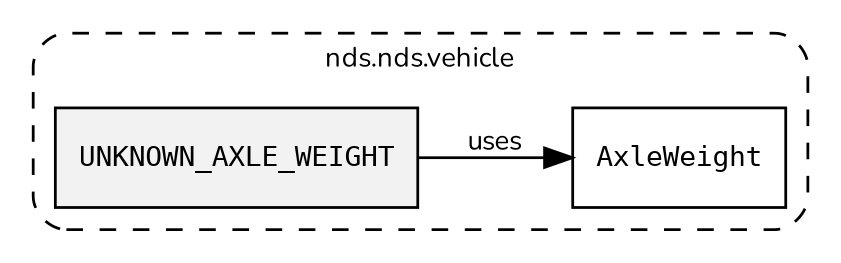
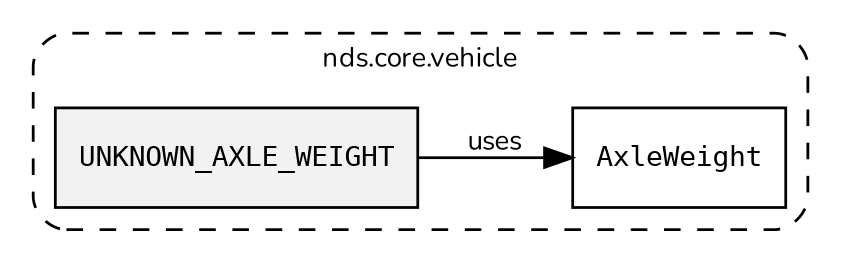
(421, 59) -> (421, 59)
